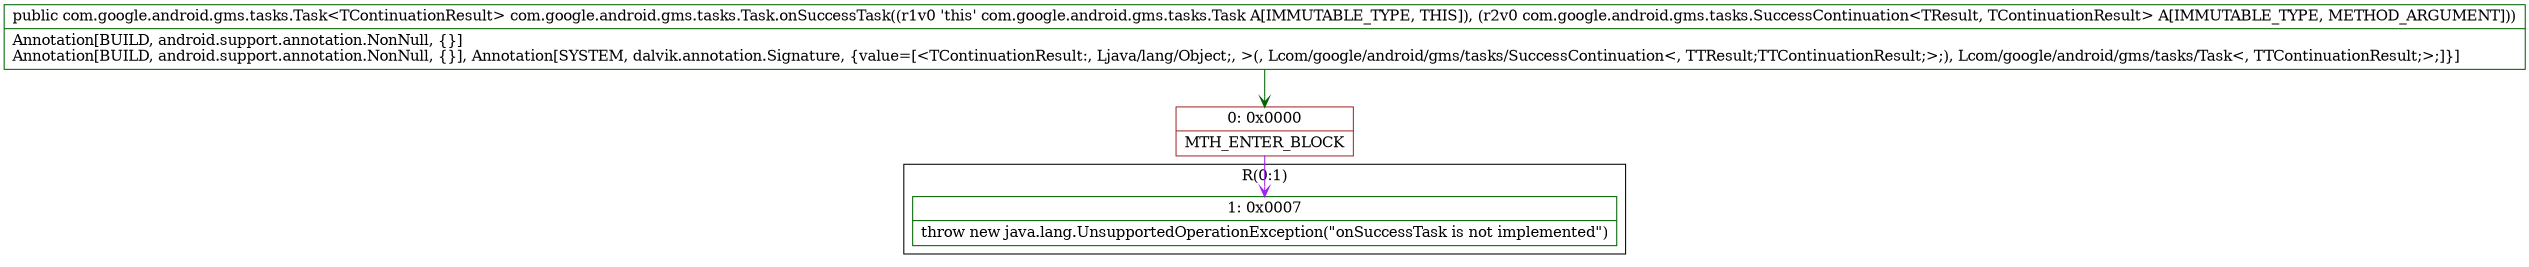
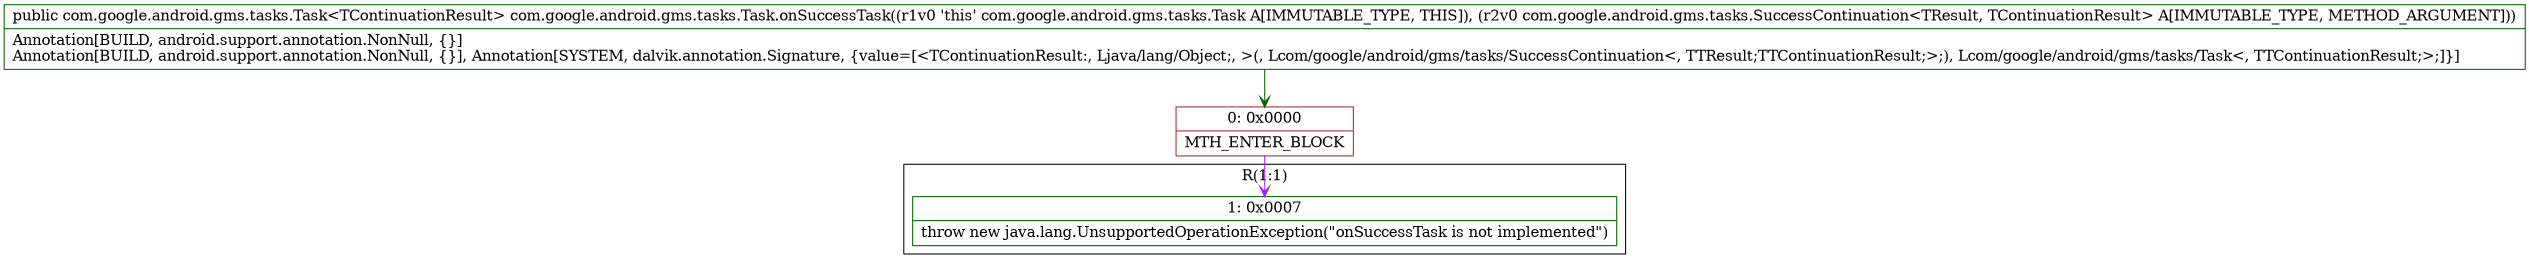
(1265, 176) -> (1265, 176)
